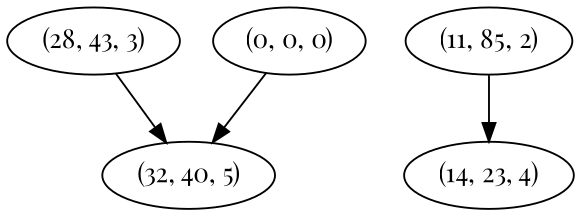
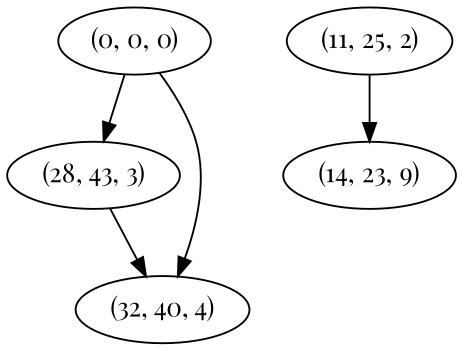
(489, 41) -> (370, 41)
none -> (117, 99)
(189, 175) -> (163, 310)
(489, 175) -> (370, 175)
